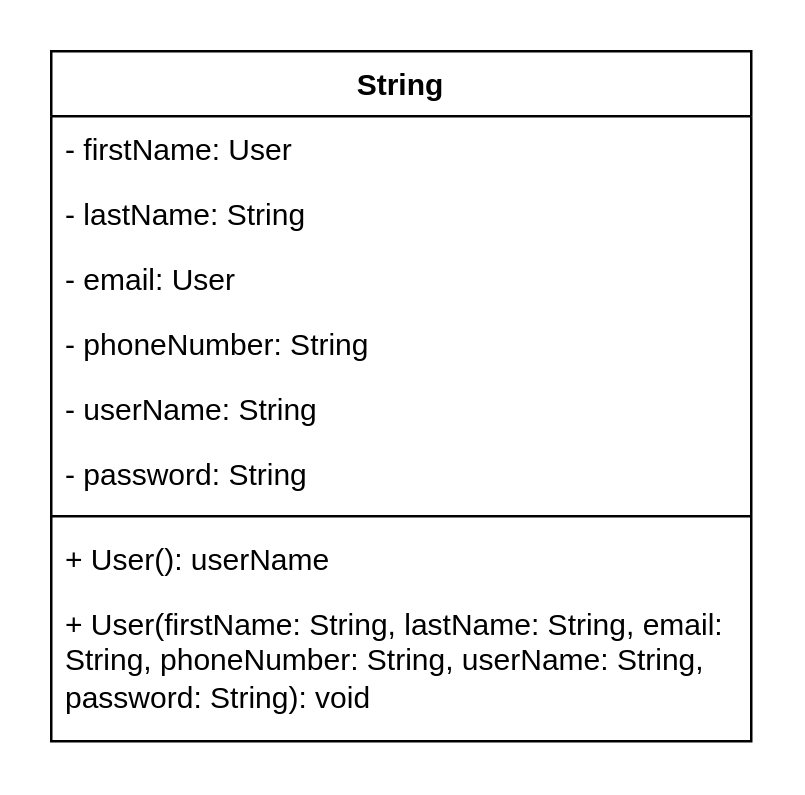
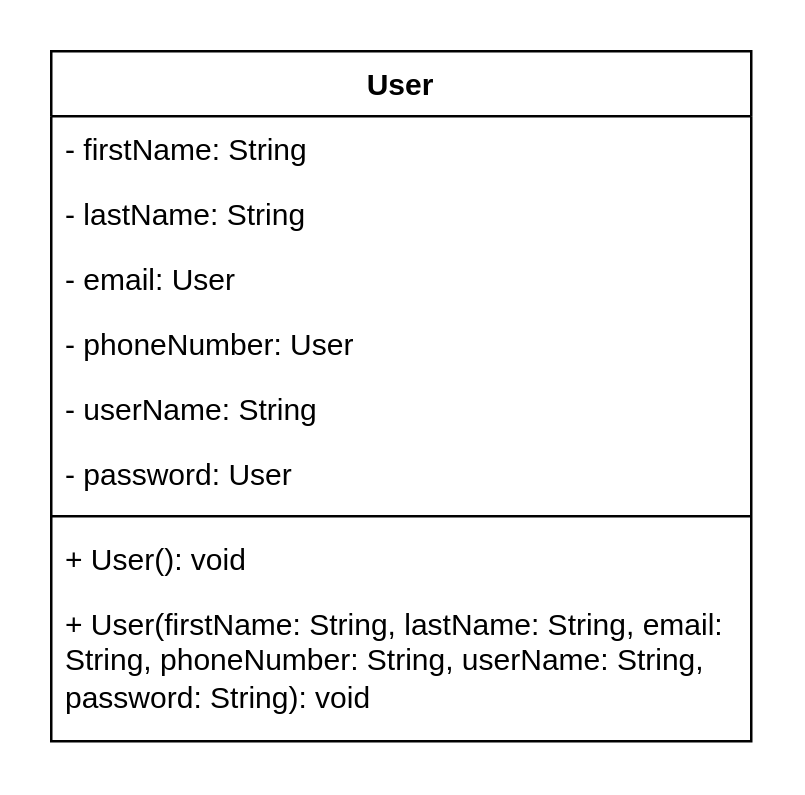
(400, 85) -> (400, 85)
(192, 150) -> (205, 150)
(226, 345) -> (213, 345)
(201, 475) -> (188, 475)
(205, 560) -> (167, 560)
